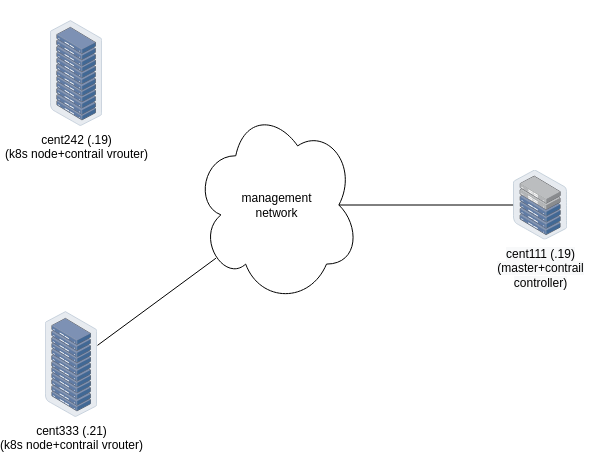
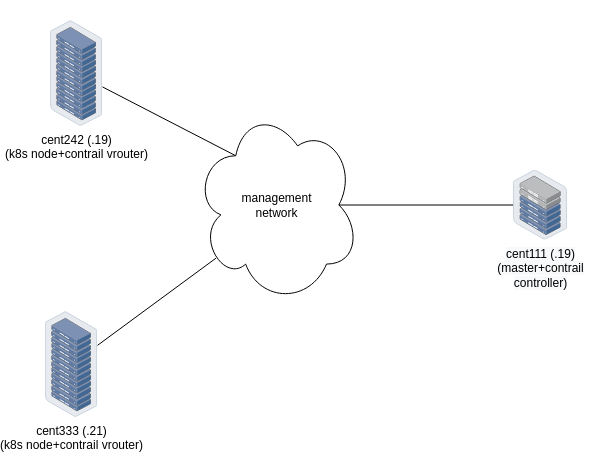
none -> (169, 121)
